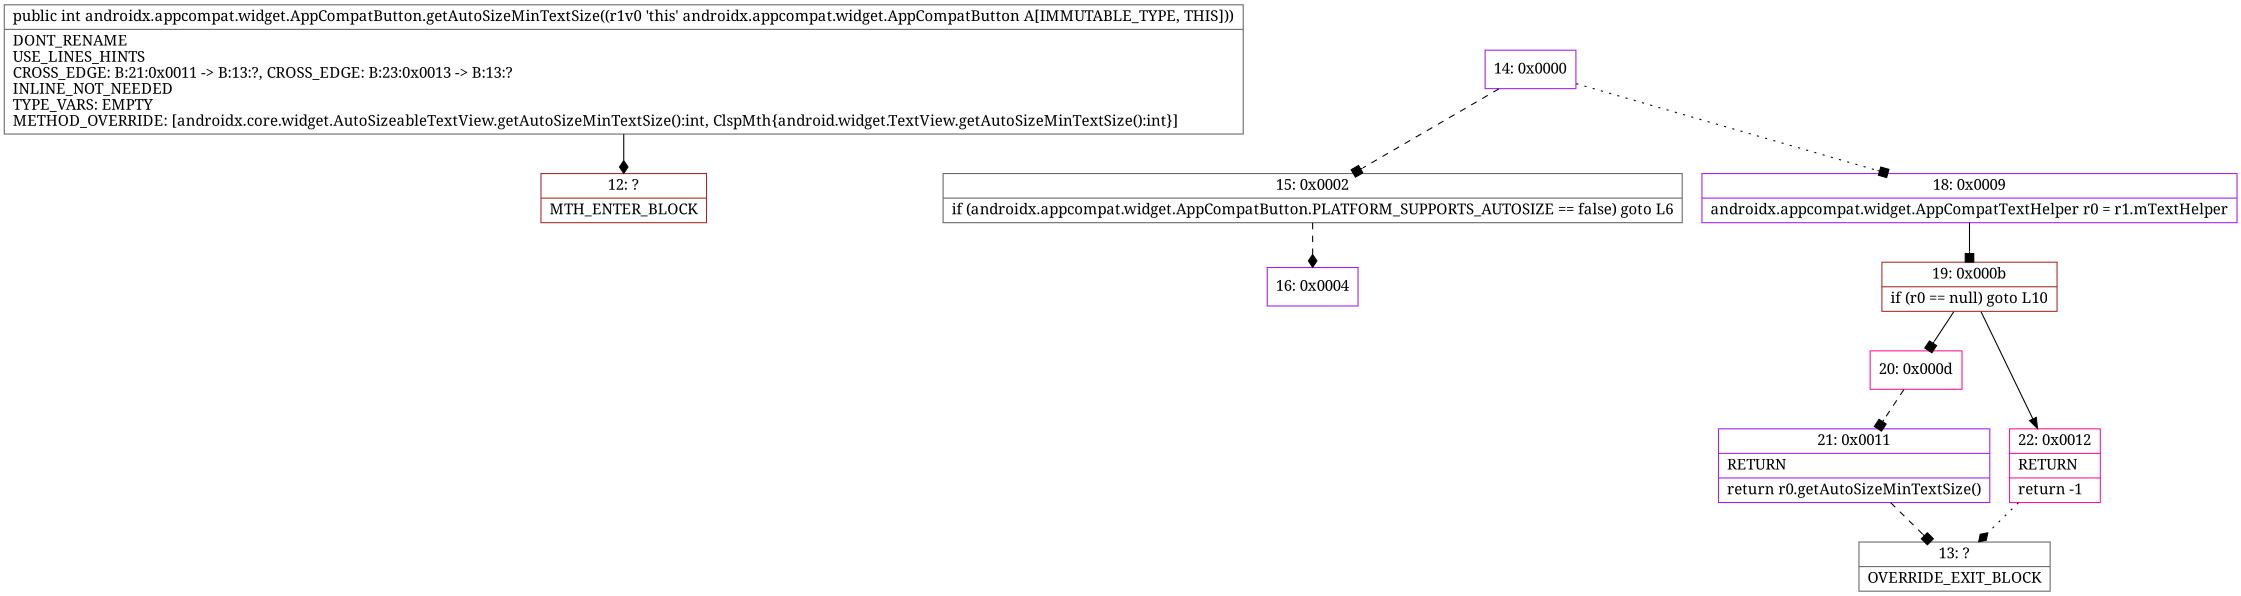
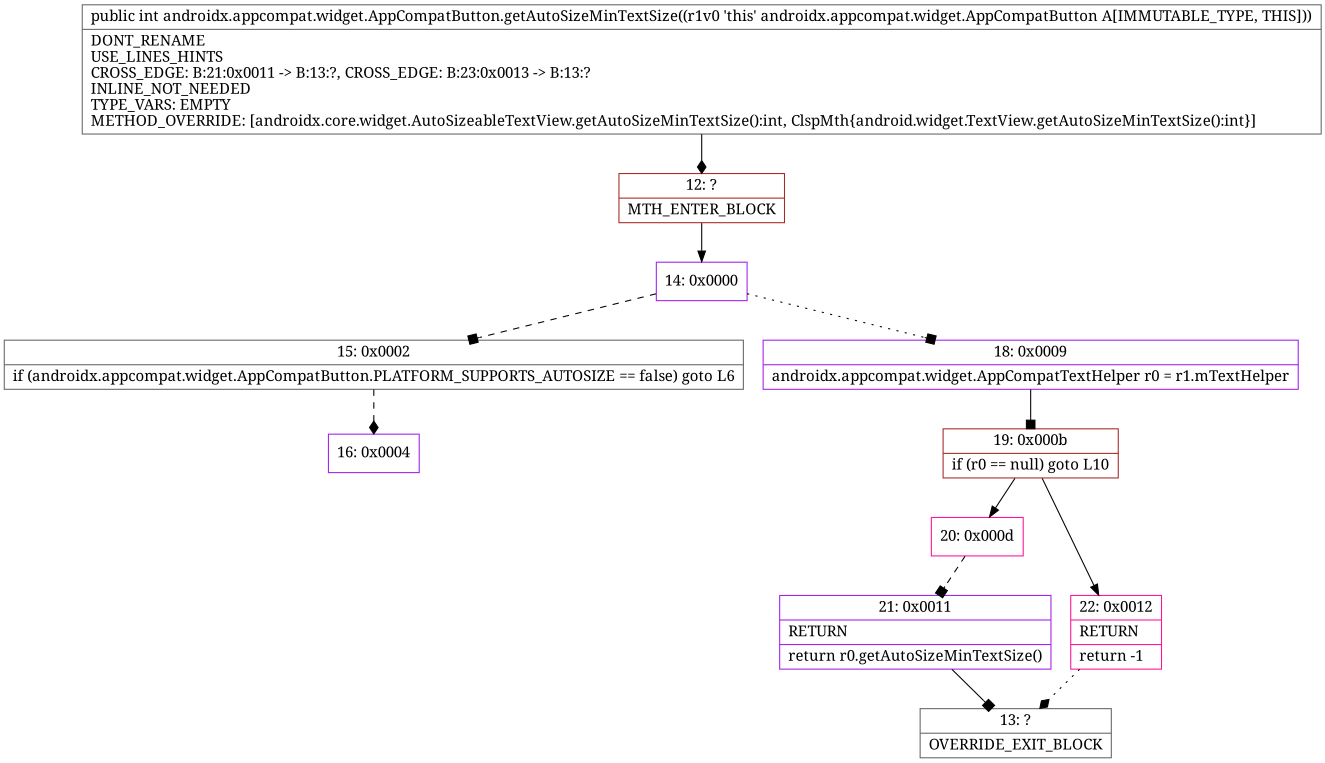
none -> (702, 237)
(1944, 327) -> (1005, 493)
(1907, 518) -> (968, 685)
